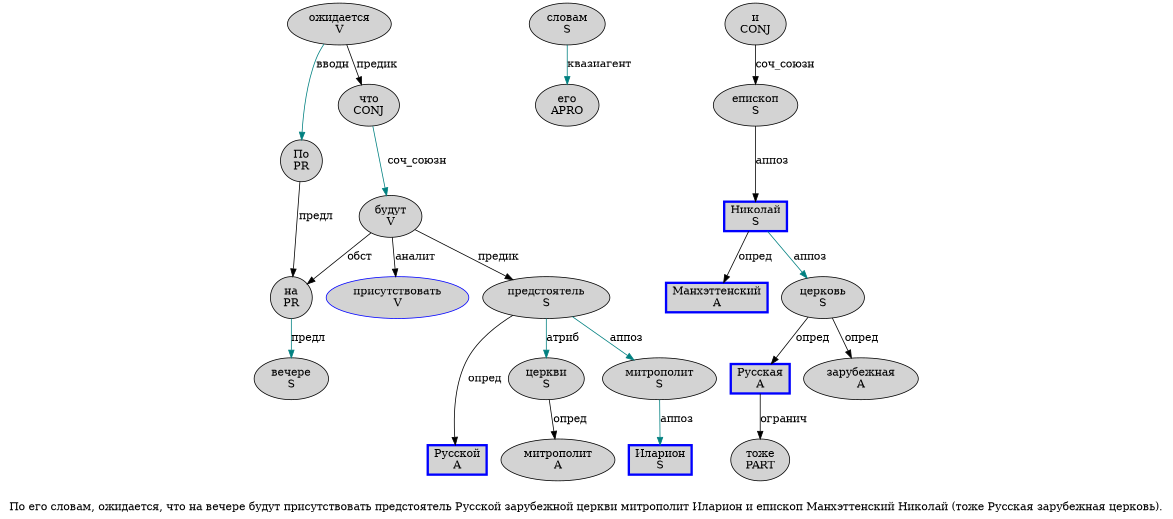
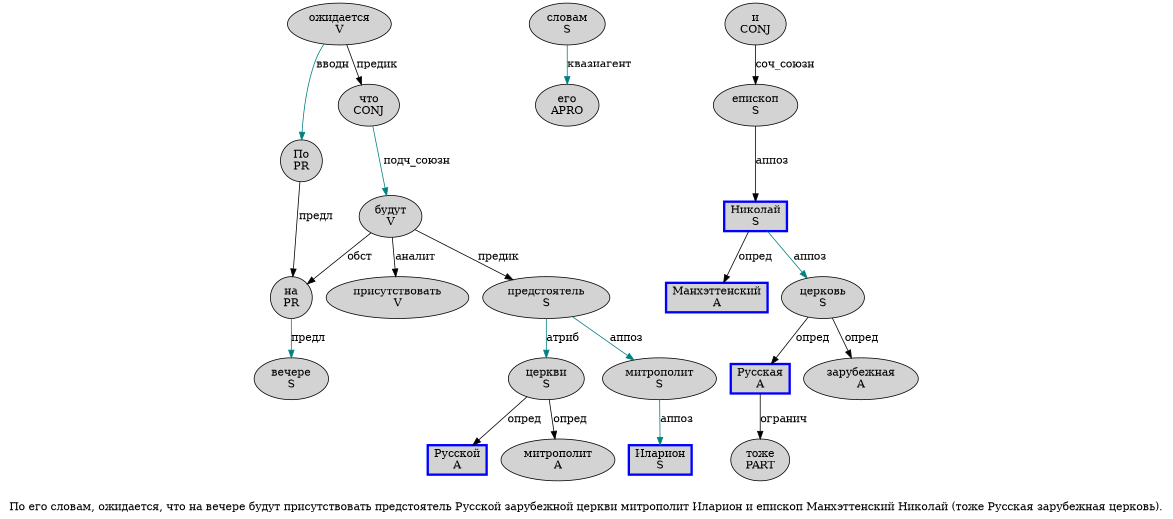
(417, 161) -> (417, 161)
(398, 298) -> (398, 298)
(464, 366) -> (503, 418)
